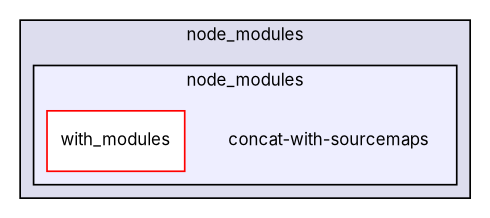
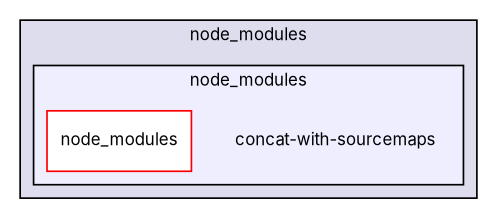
(116, 141) -> (119, 141)
